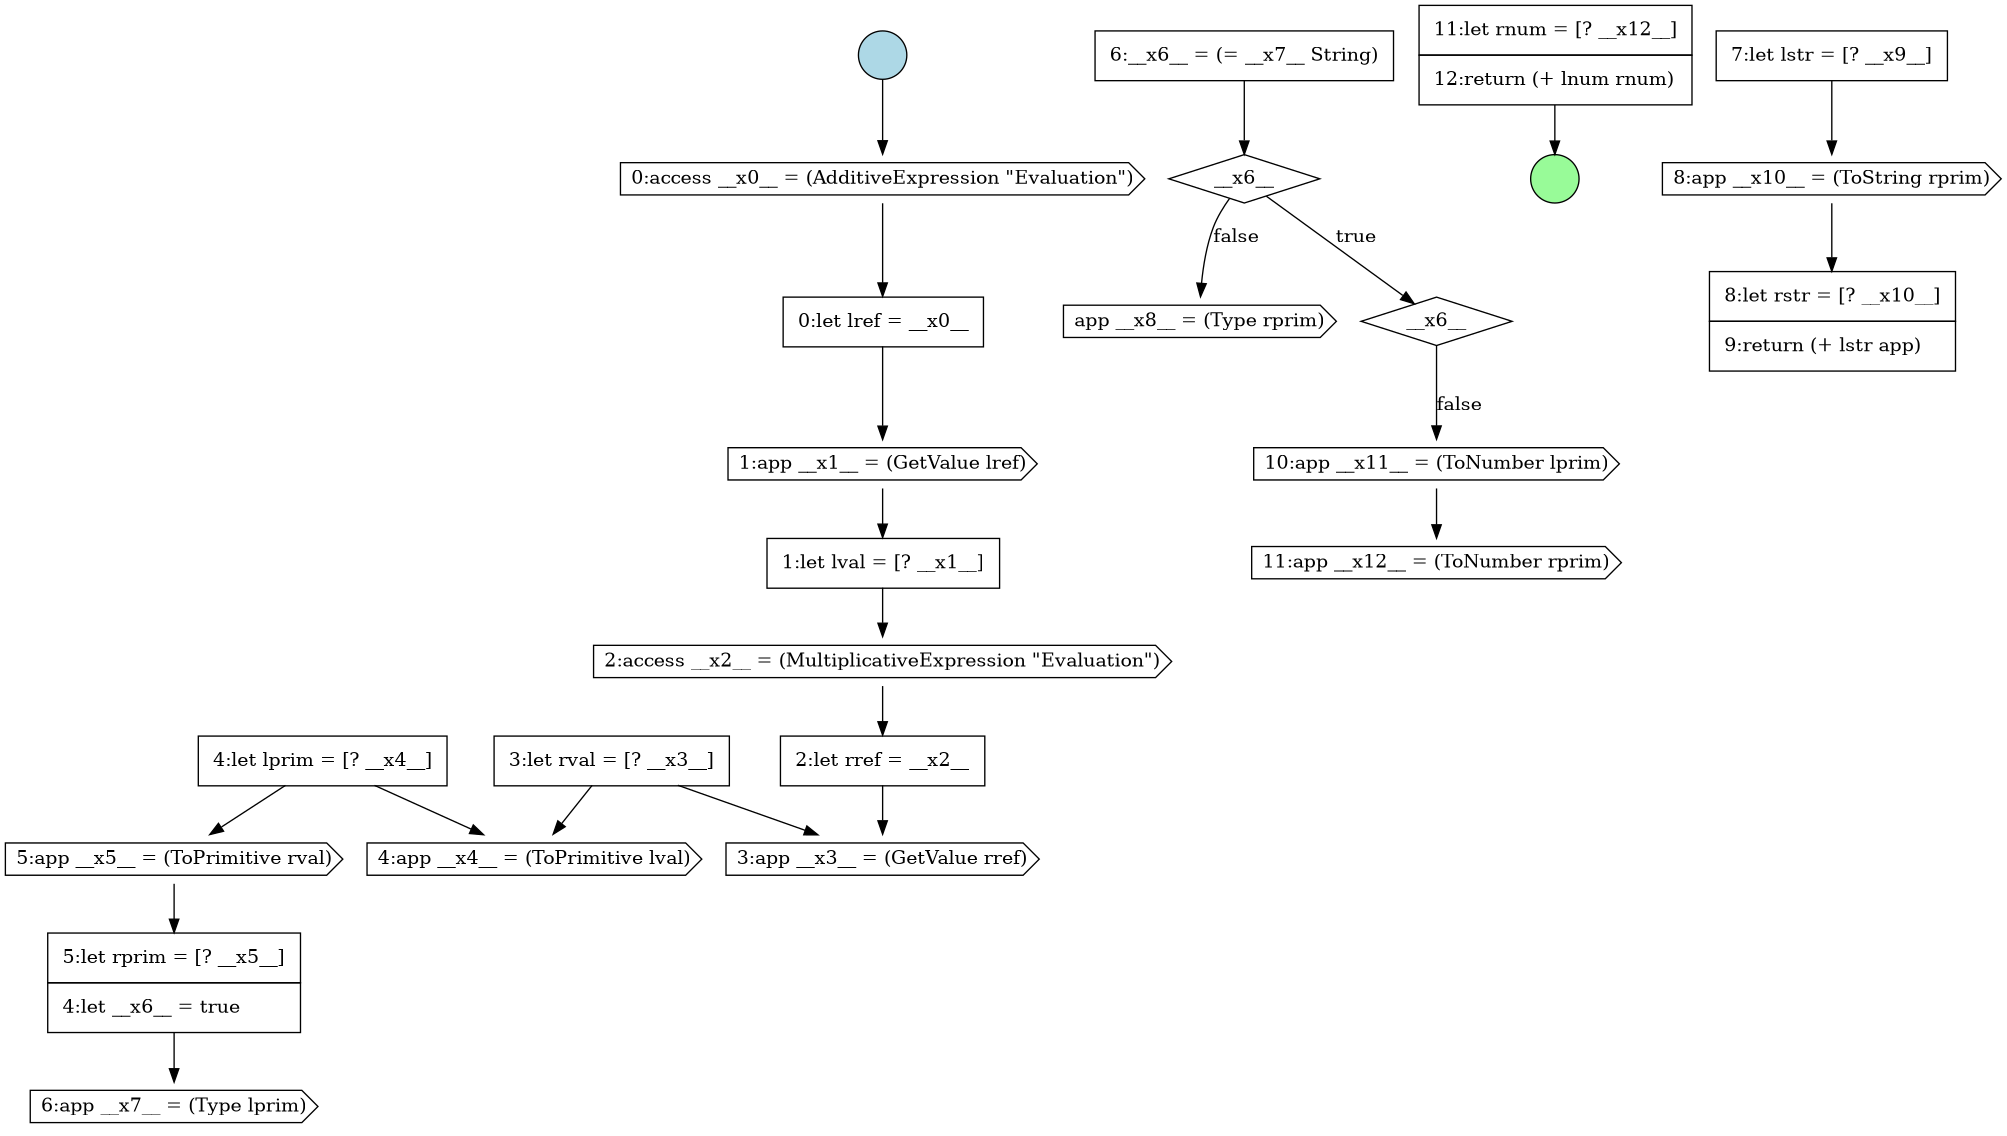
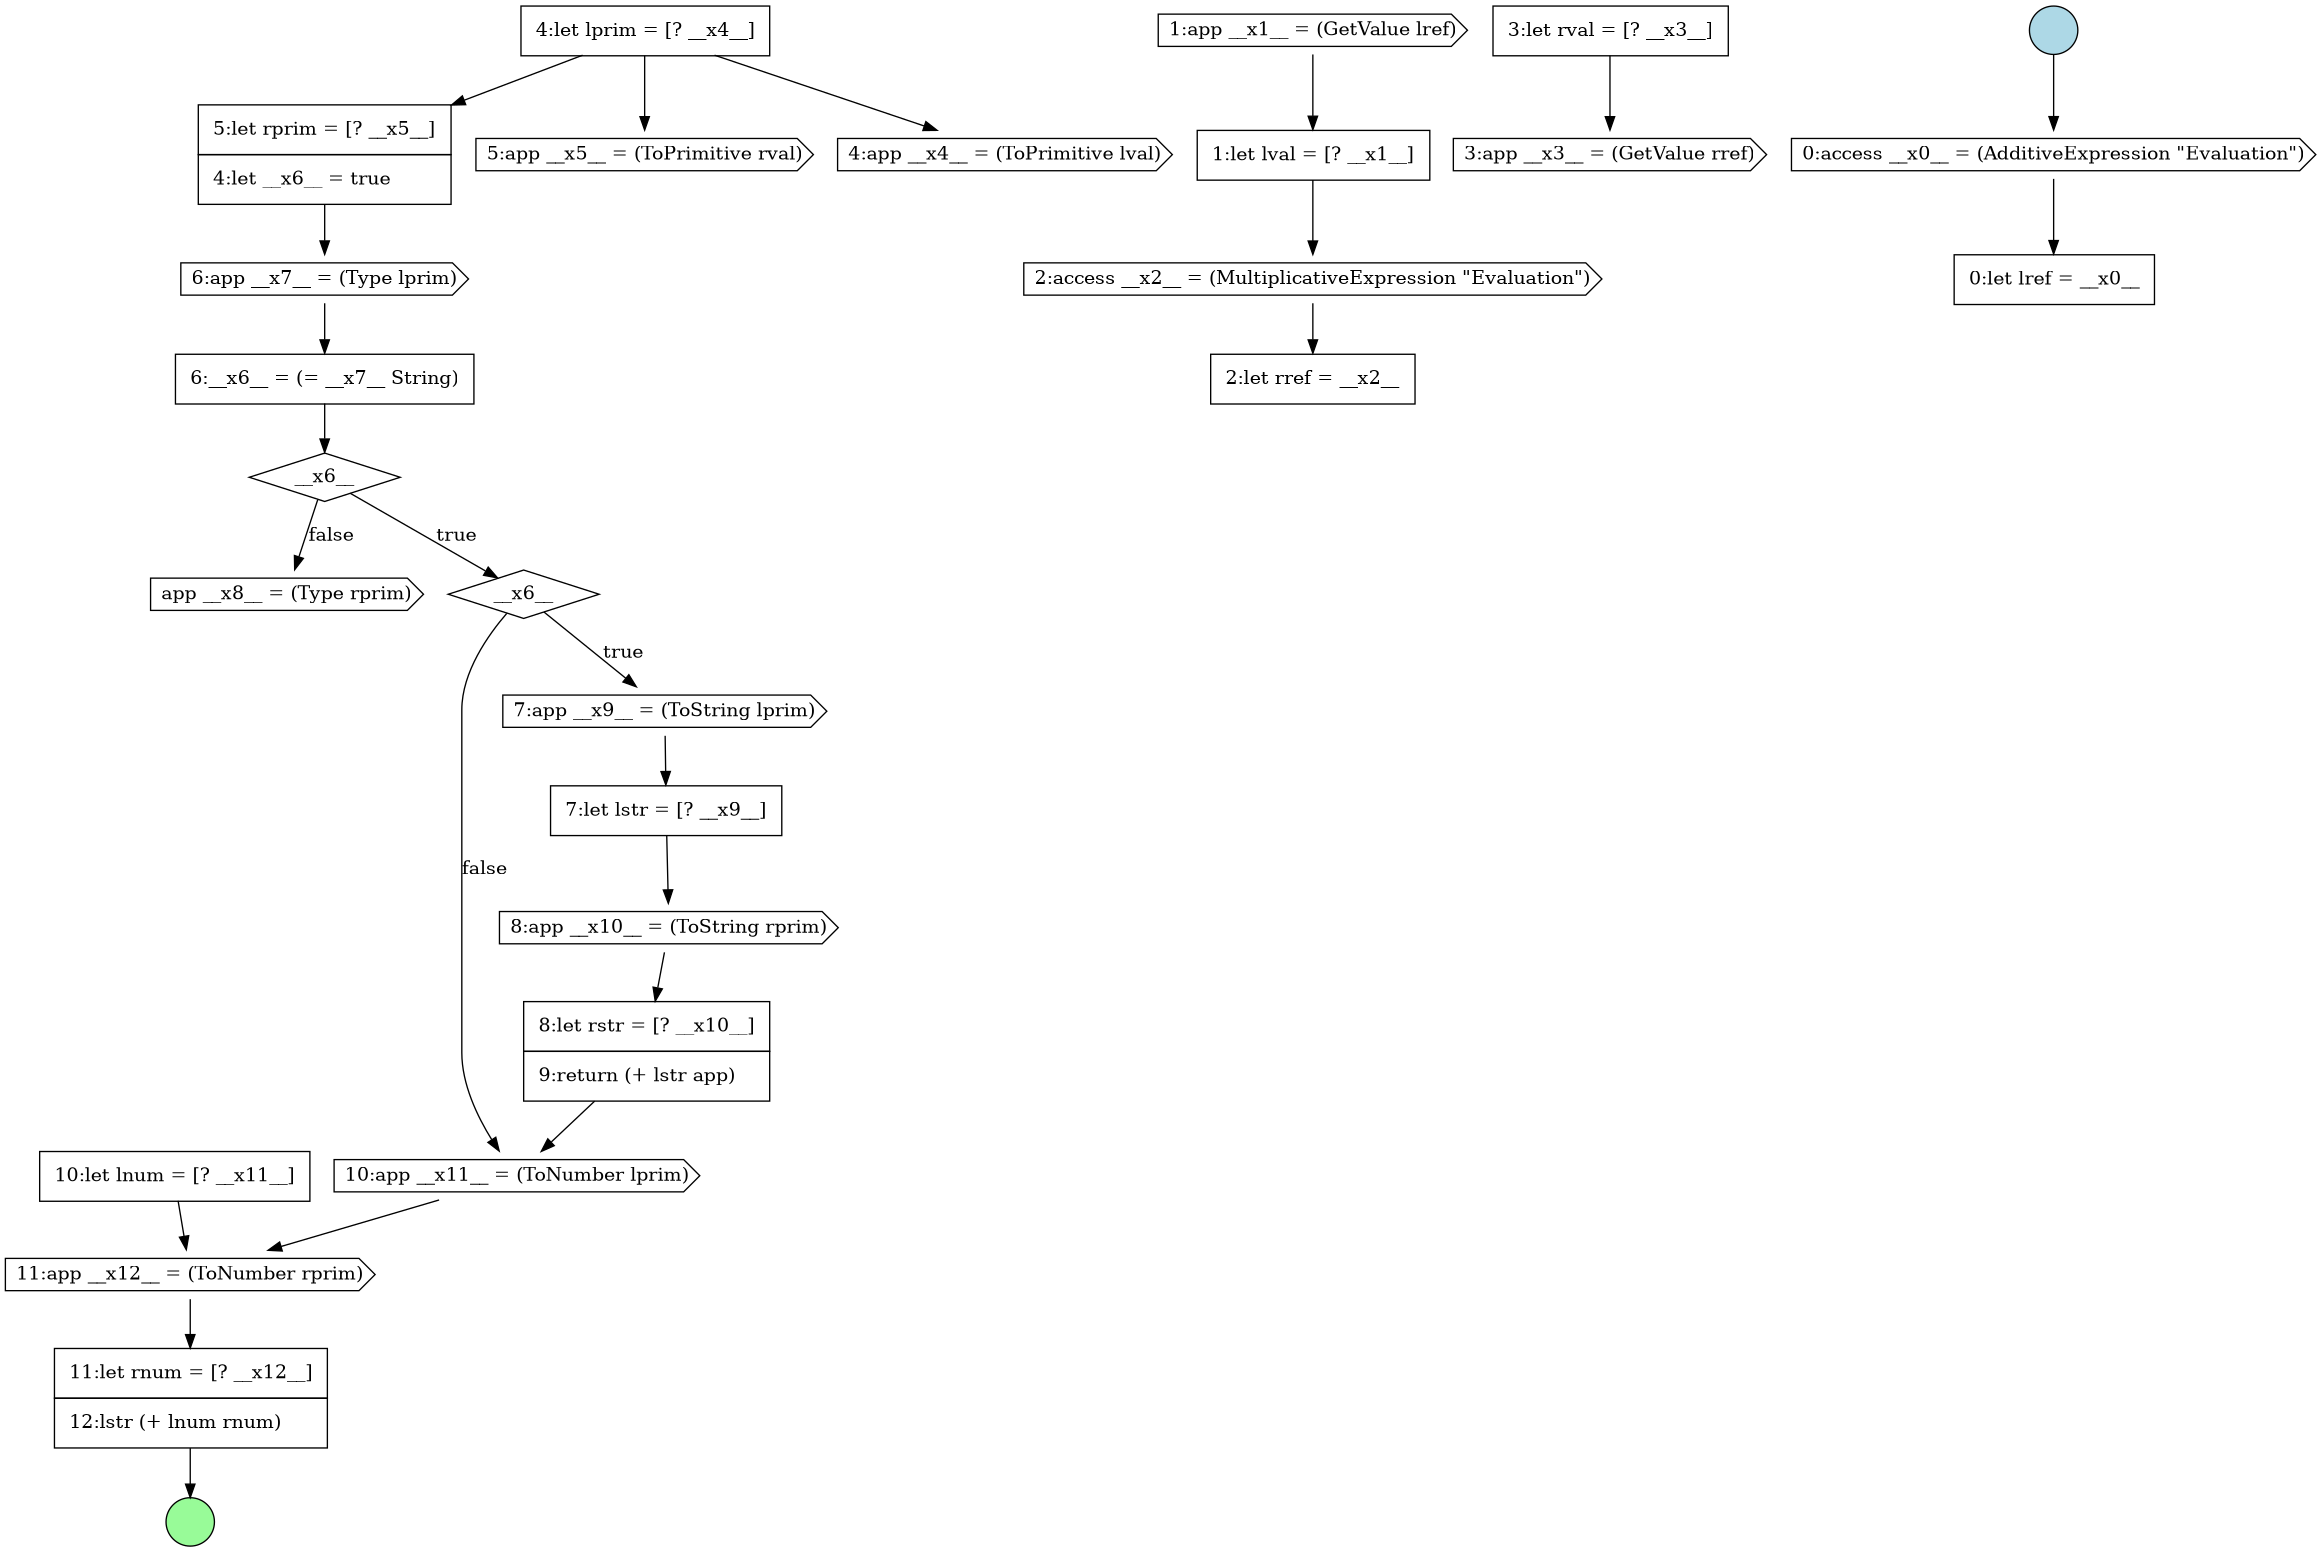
(1554, 79) -> (175, 1422)
none -> (325, 321)
(883, 386) -> none
none -> (665, 711)
(883, 803) -> none
(577, 805) -> none
(174, 901) -> (523, 78)
none -> (573, 1122)
none -> (174, 1176)
none -> (190, 1317)
